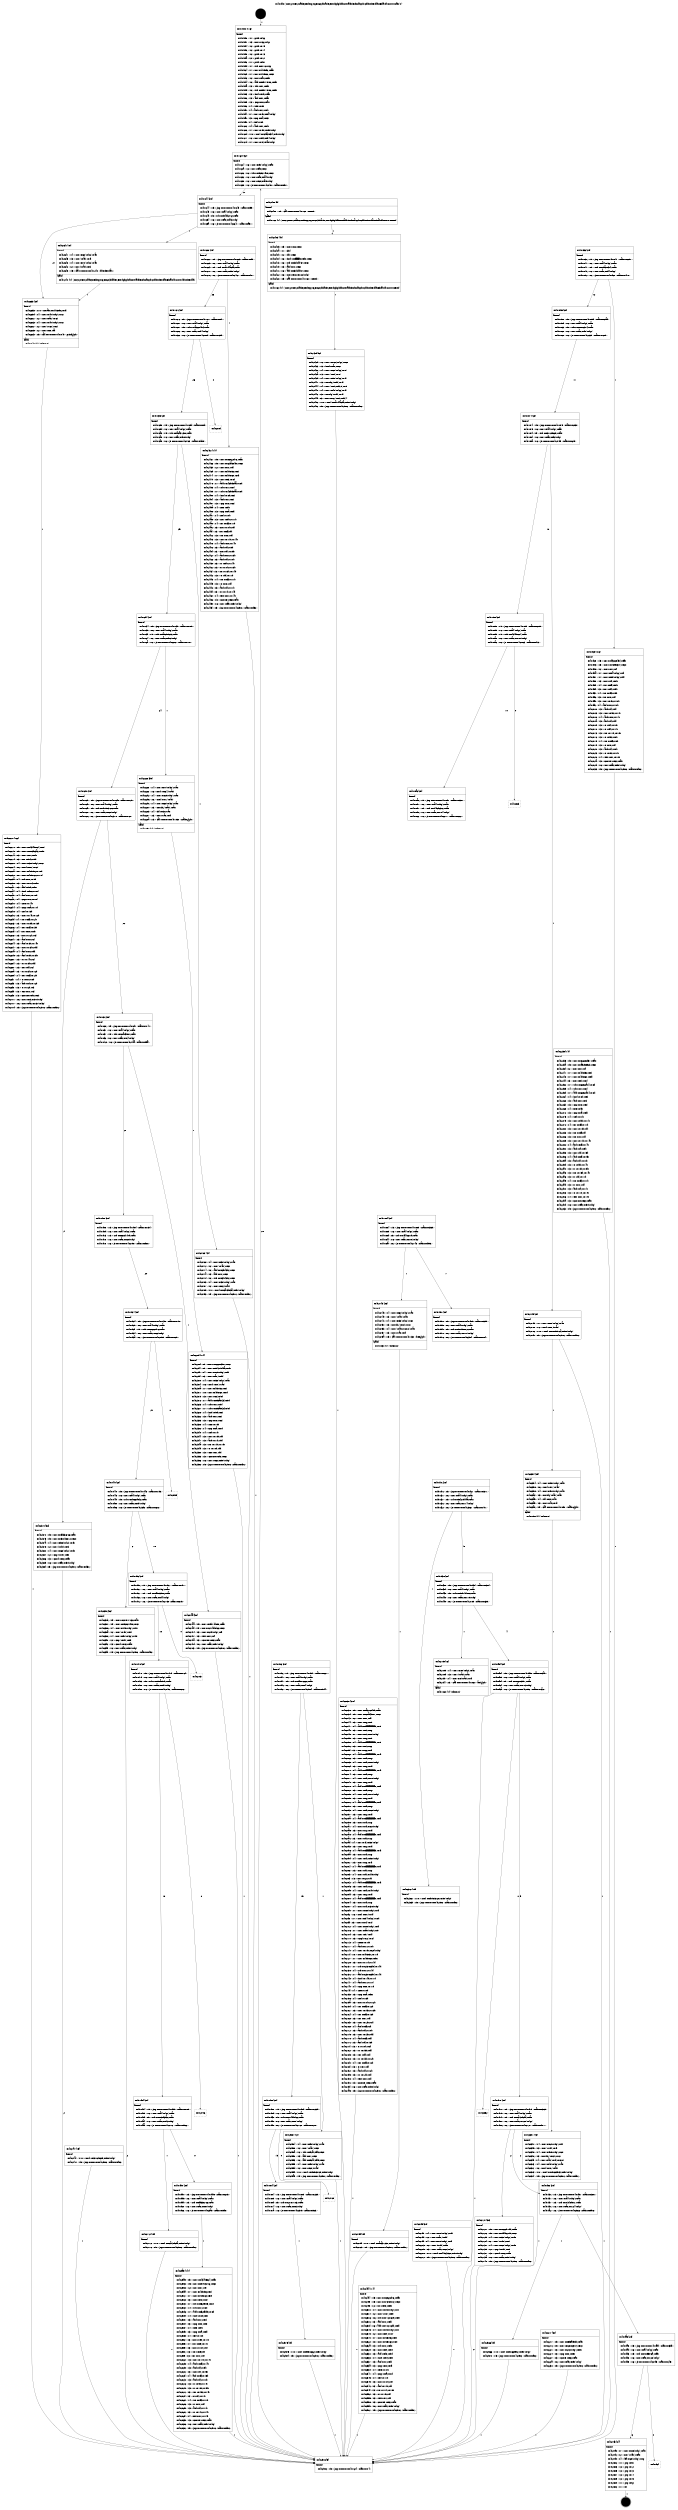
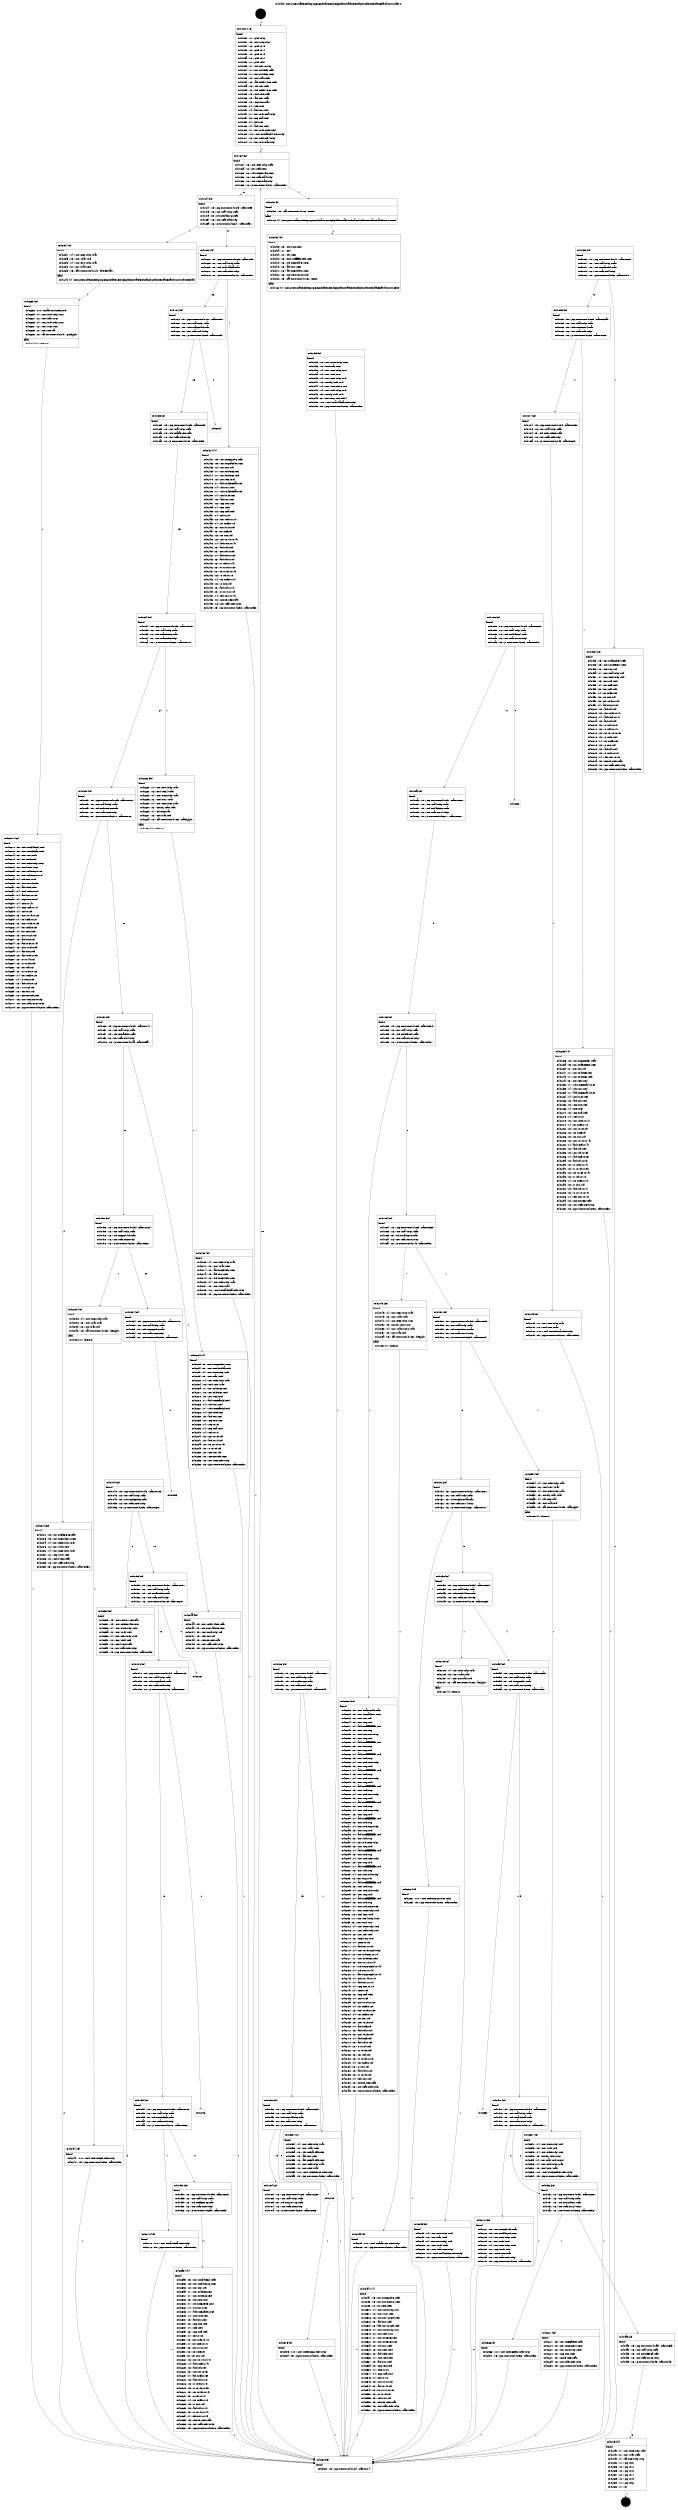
none -> (261, 149)
none -> (299, 193)
(91, 224) -> (227, 237)
(335, 320) -> none
(532, 529) -> none
none -> (583, 693)
(199, 847) -> none
none -> (406, 1030)
none -> (94, 1325)
(552, 1404) -> (504, 1405)
(144, 1410) -> none
none -> (461, 1410)
none -> (464, 1958)
(475, 2104) -> (411, 2198)
(203, 2241) -> (203, 2241)
(299, 2276) -> (318, 2270)
(654, 2465) -> none
